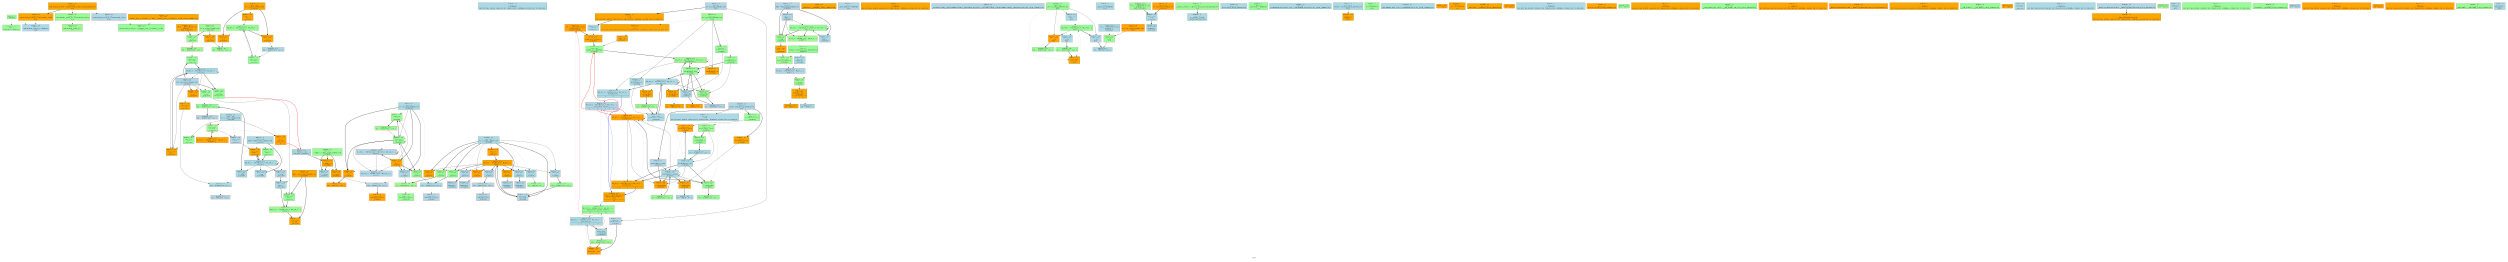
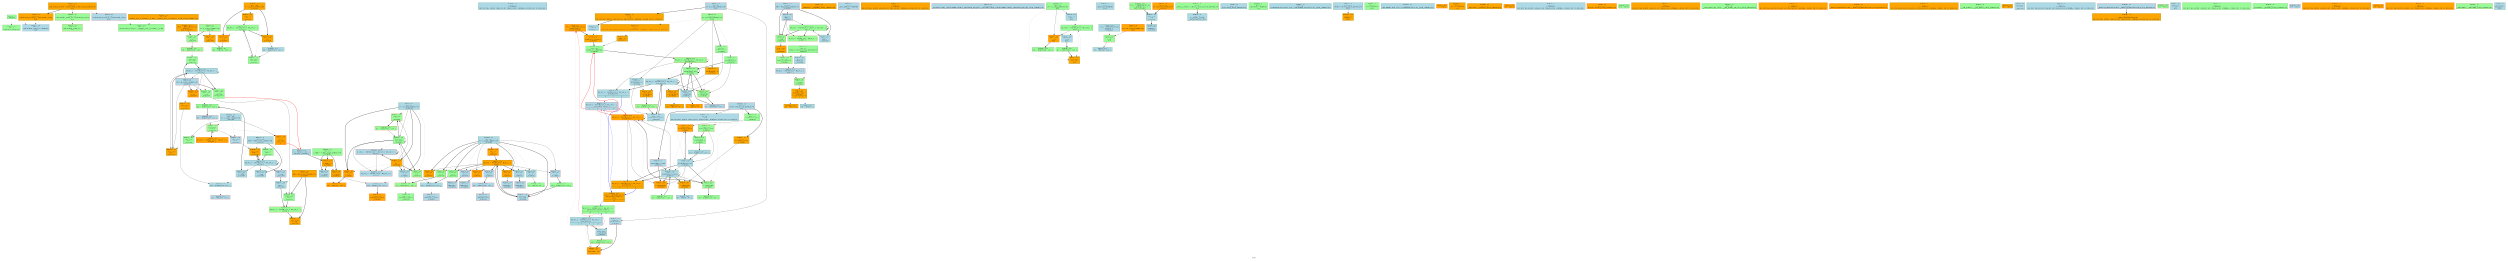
(1096, 39) -> none
